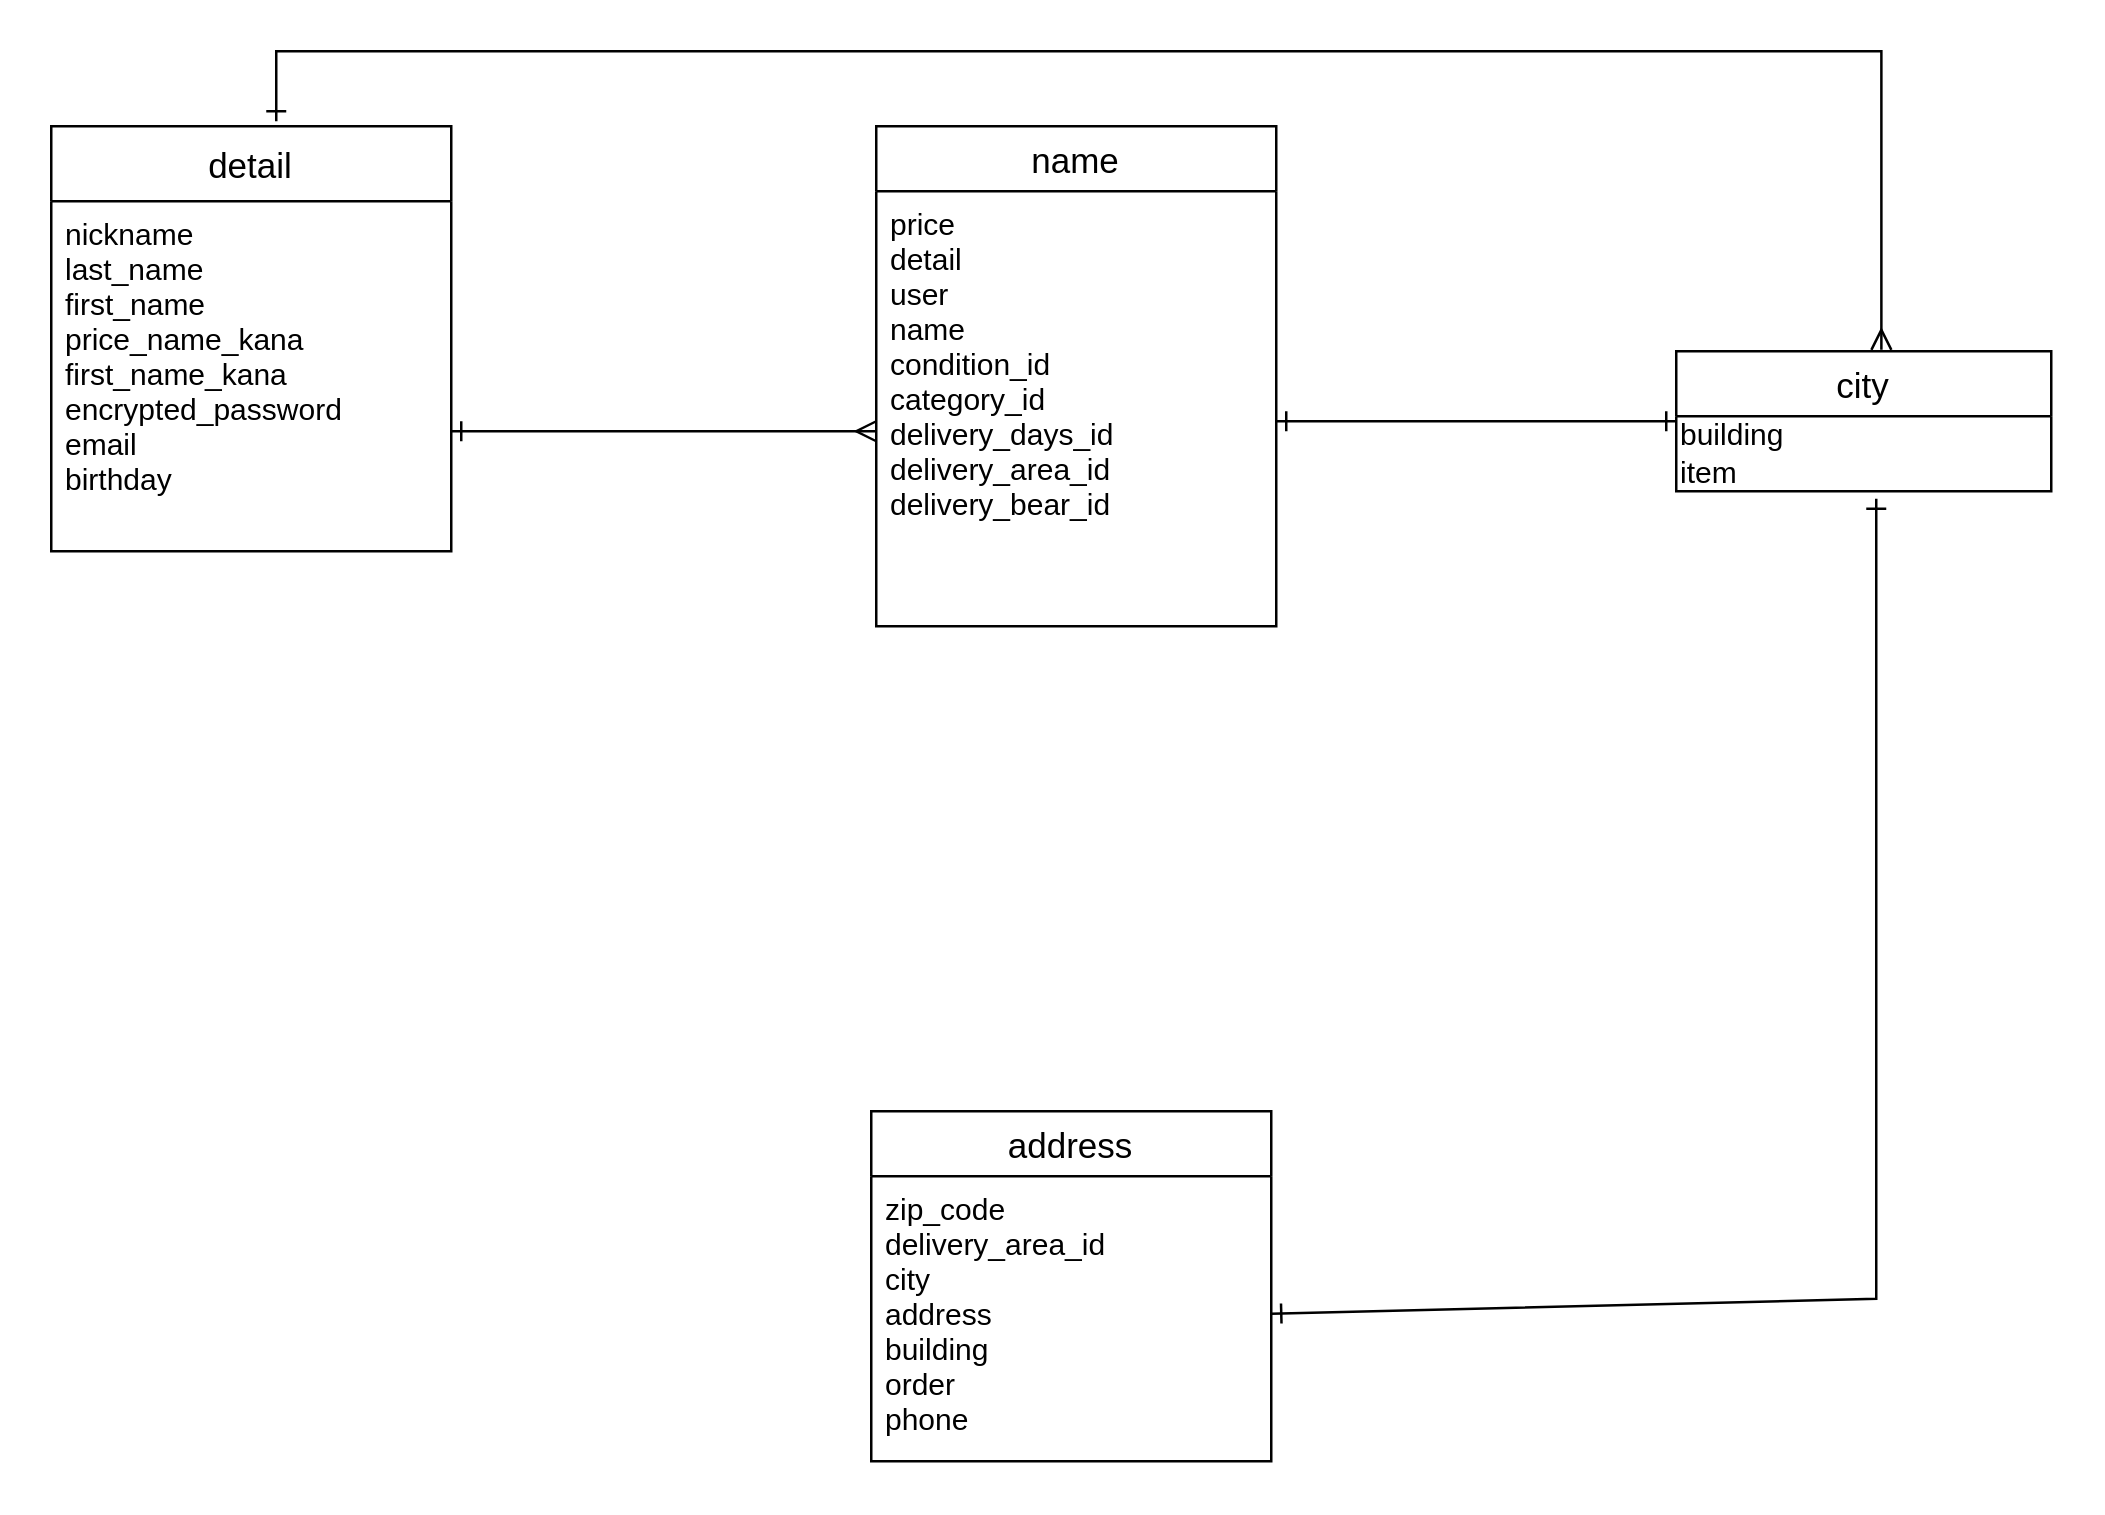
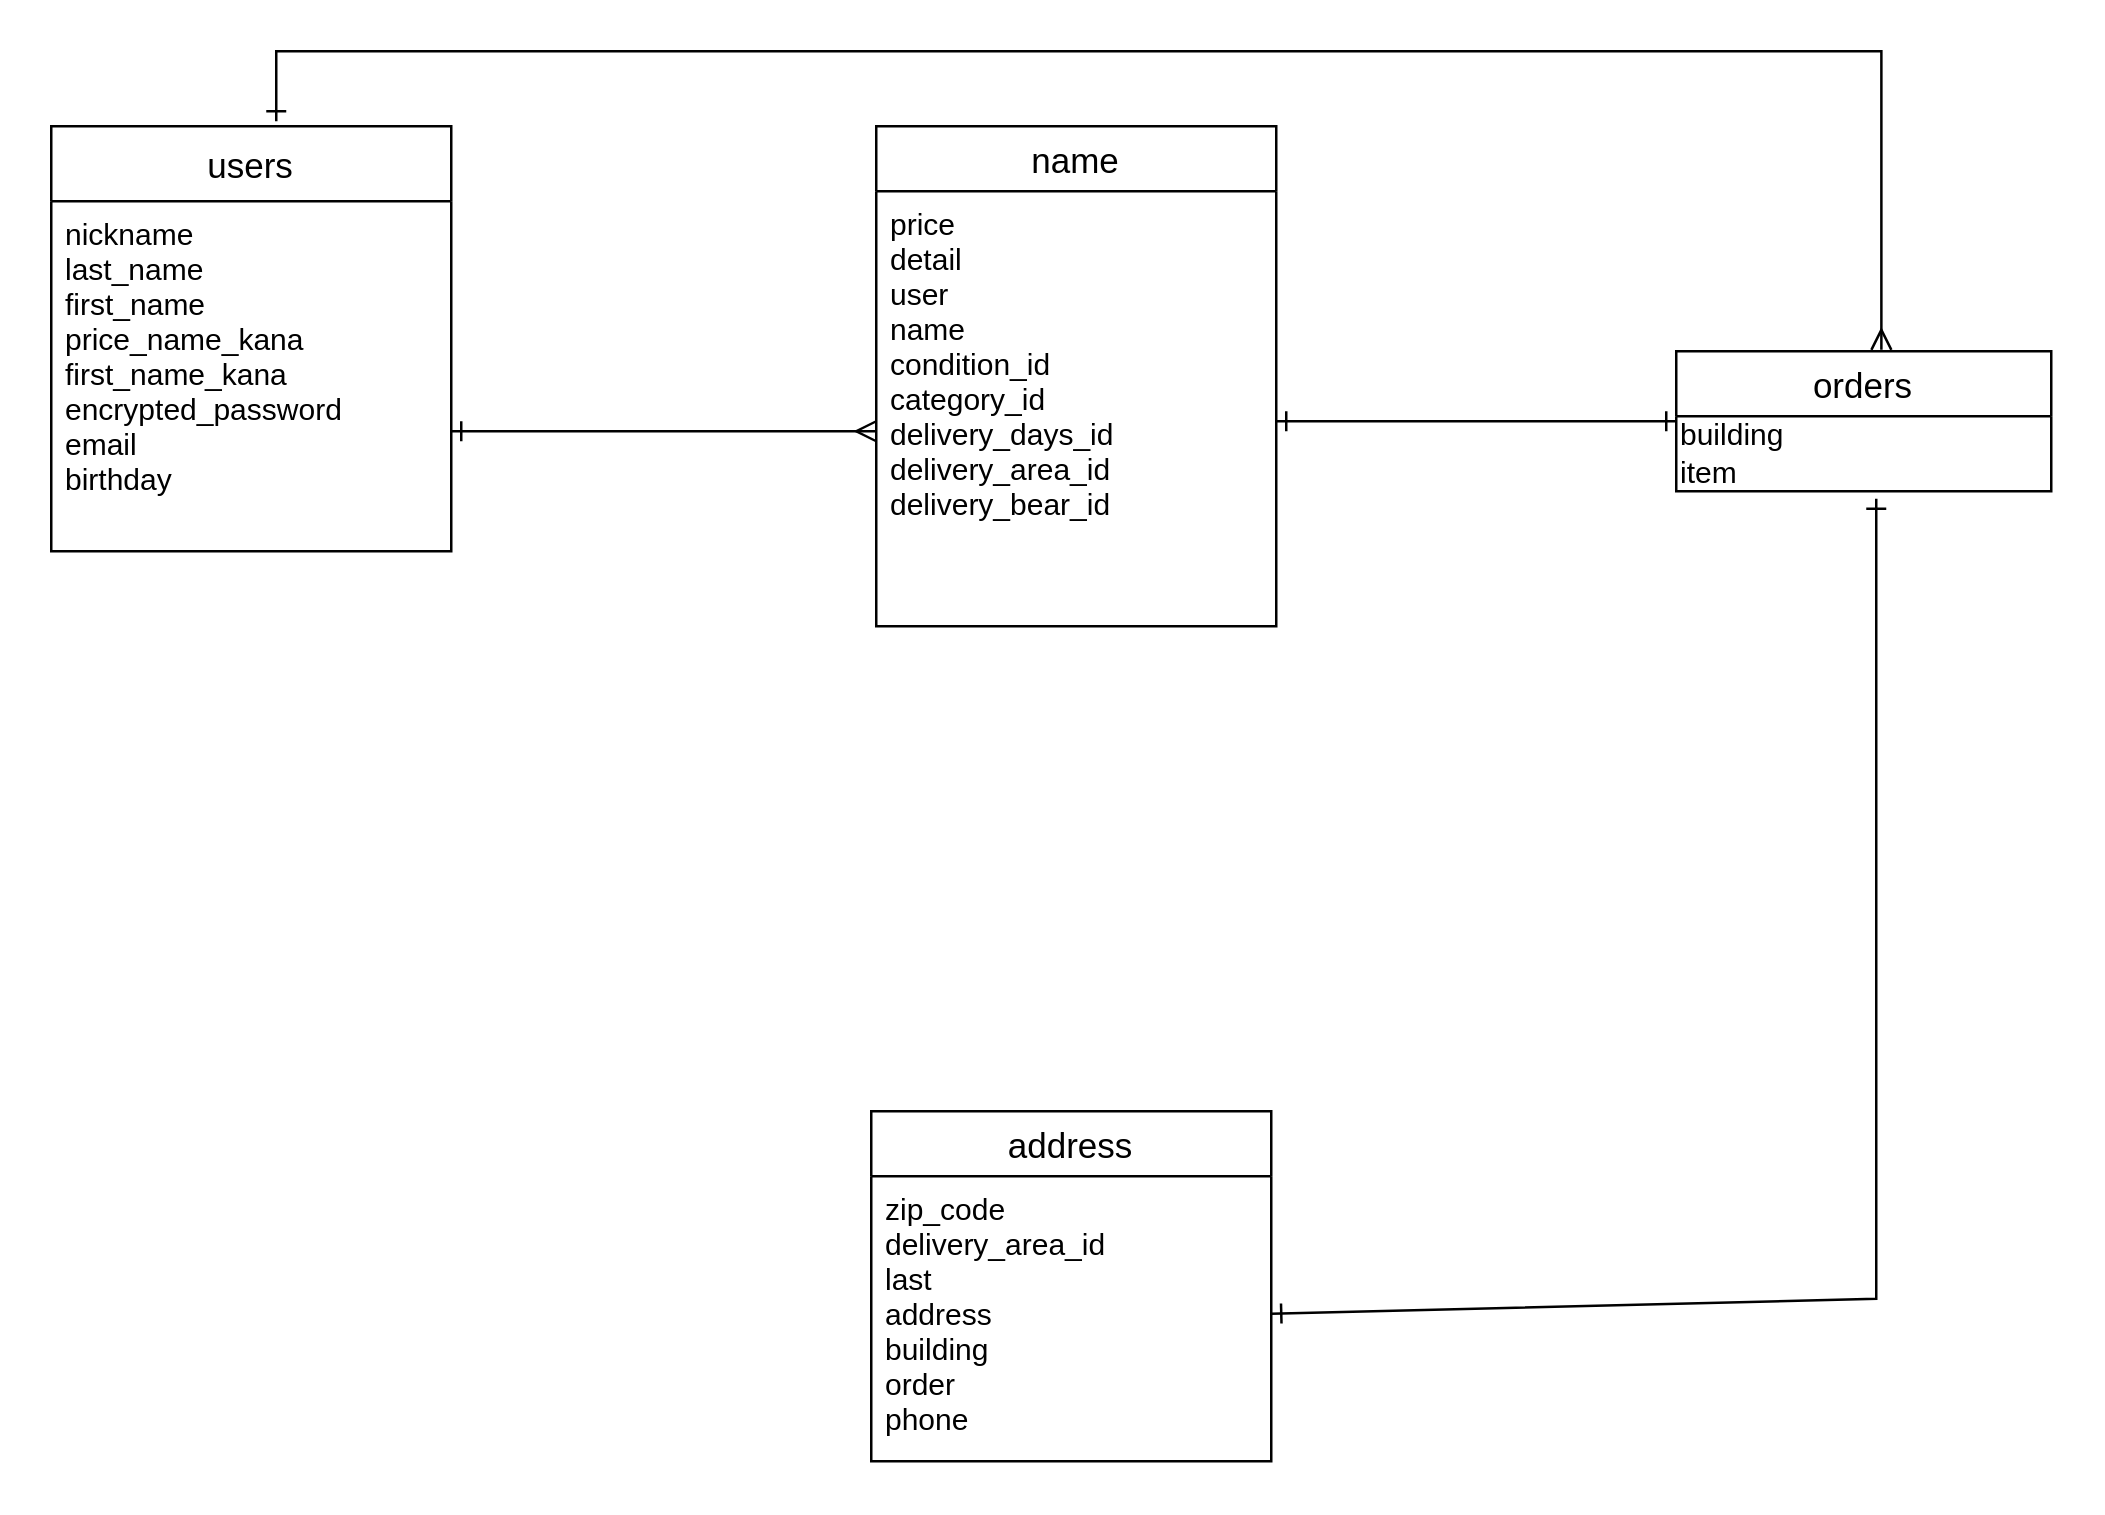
(250, 166) -> (250, 166)
(1863, 386) -> (1863, 386)
(948, 1210) -> (948, 1210)
